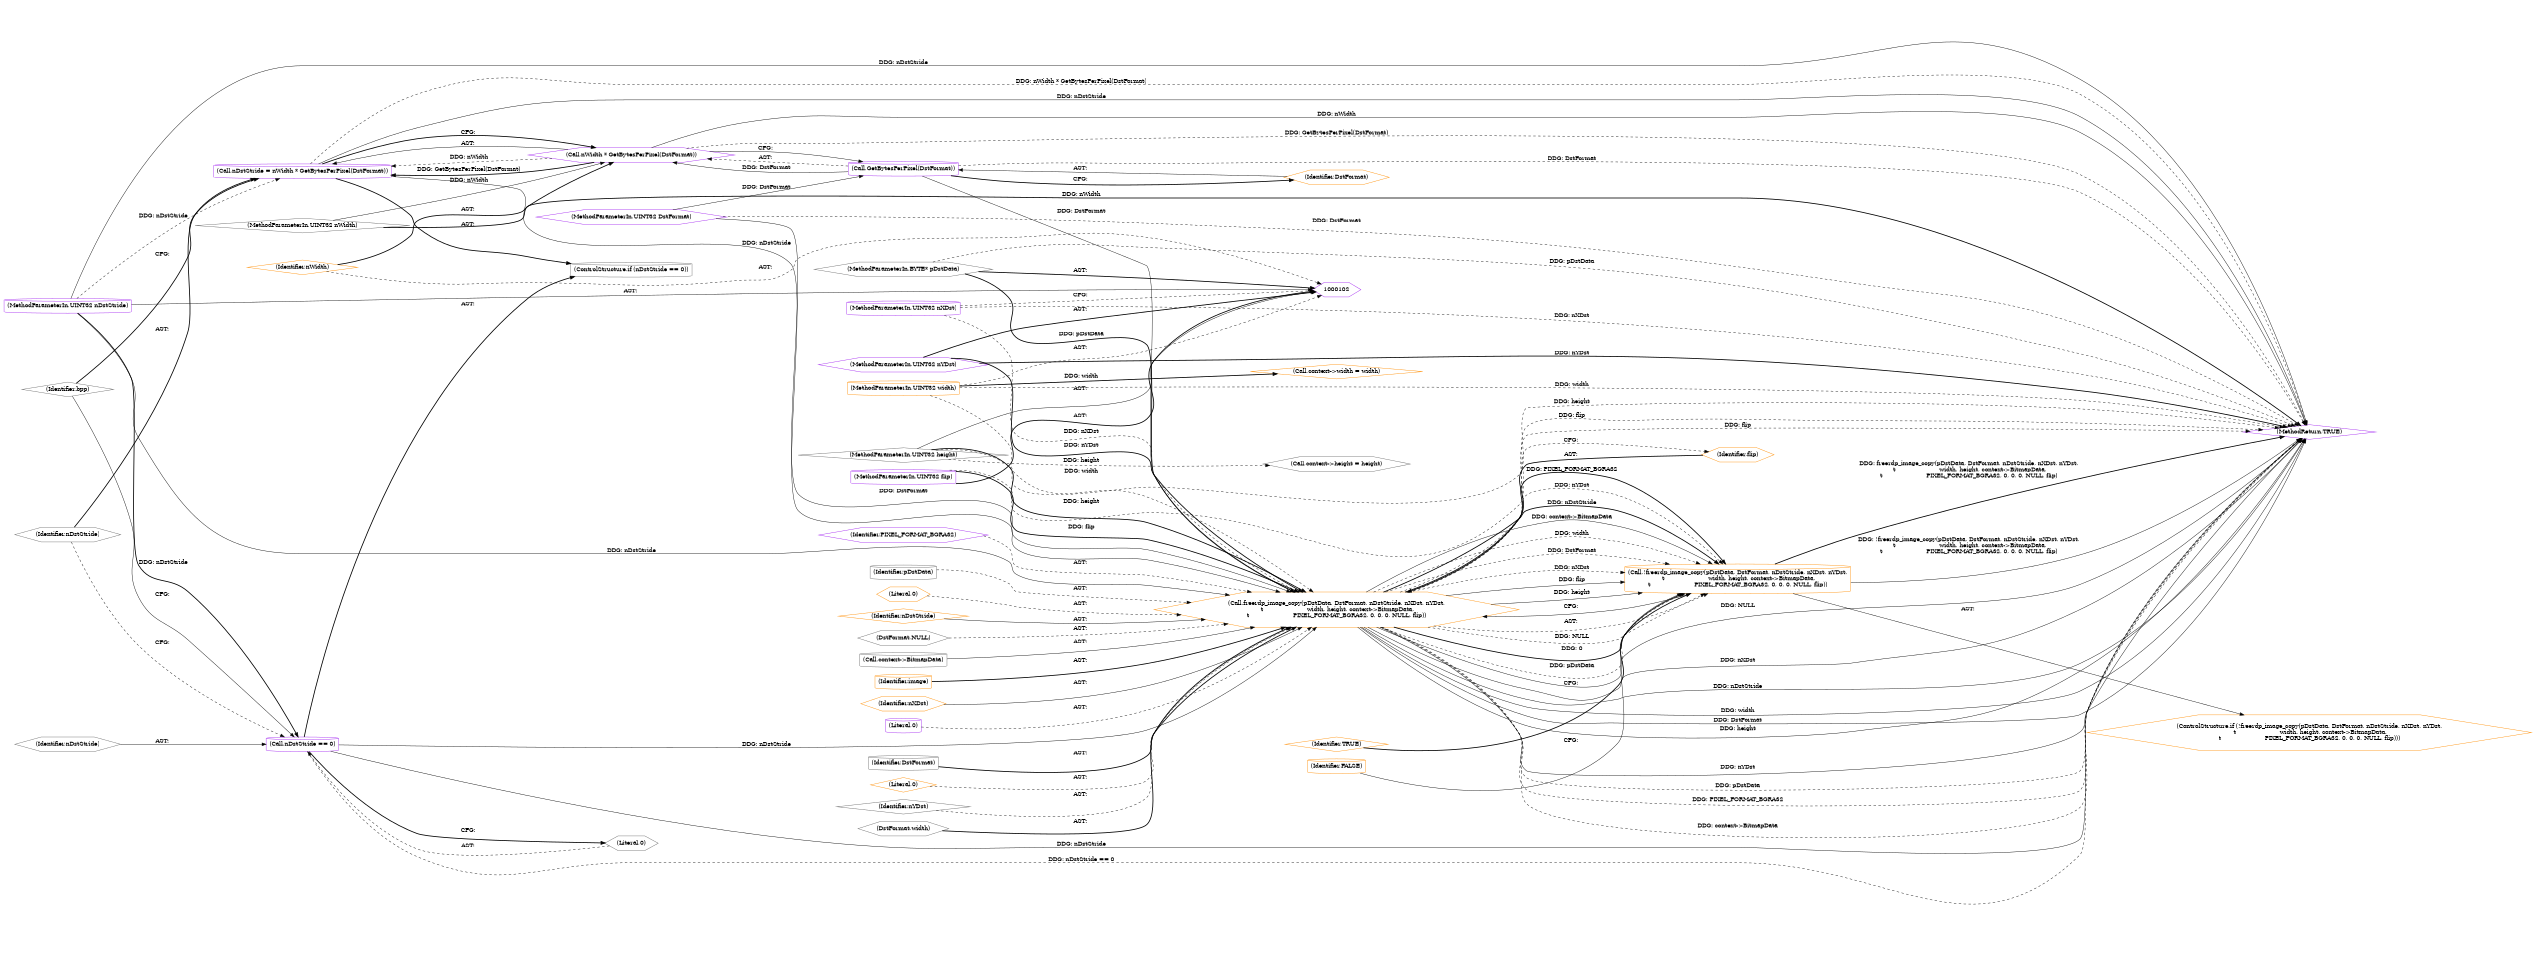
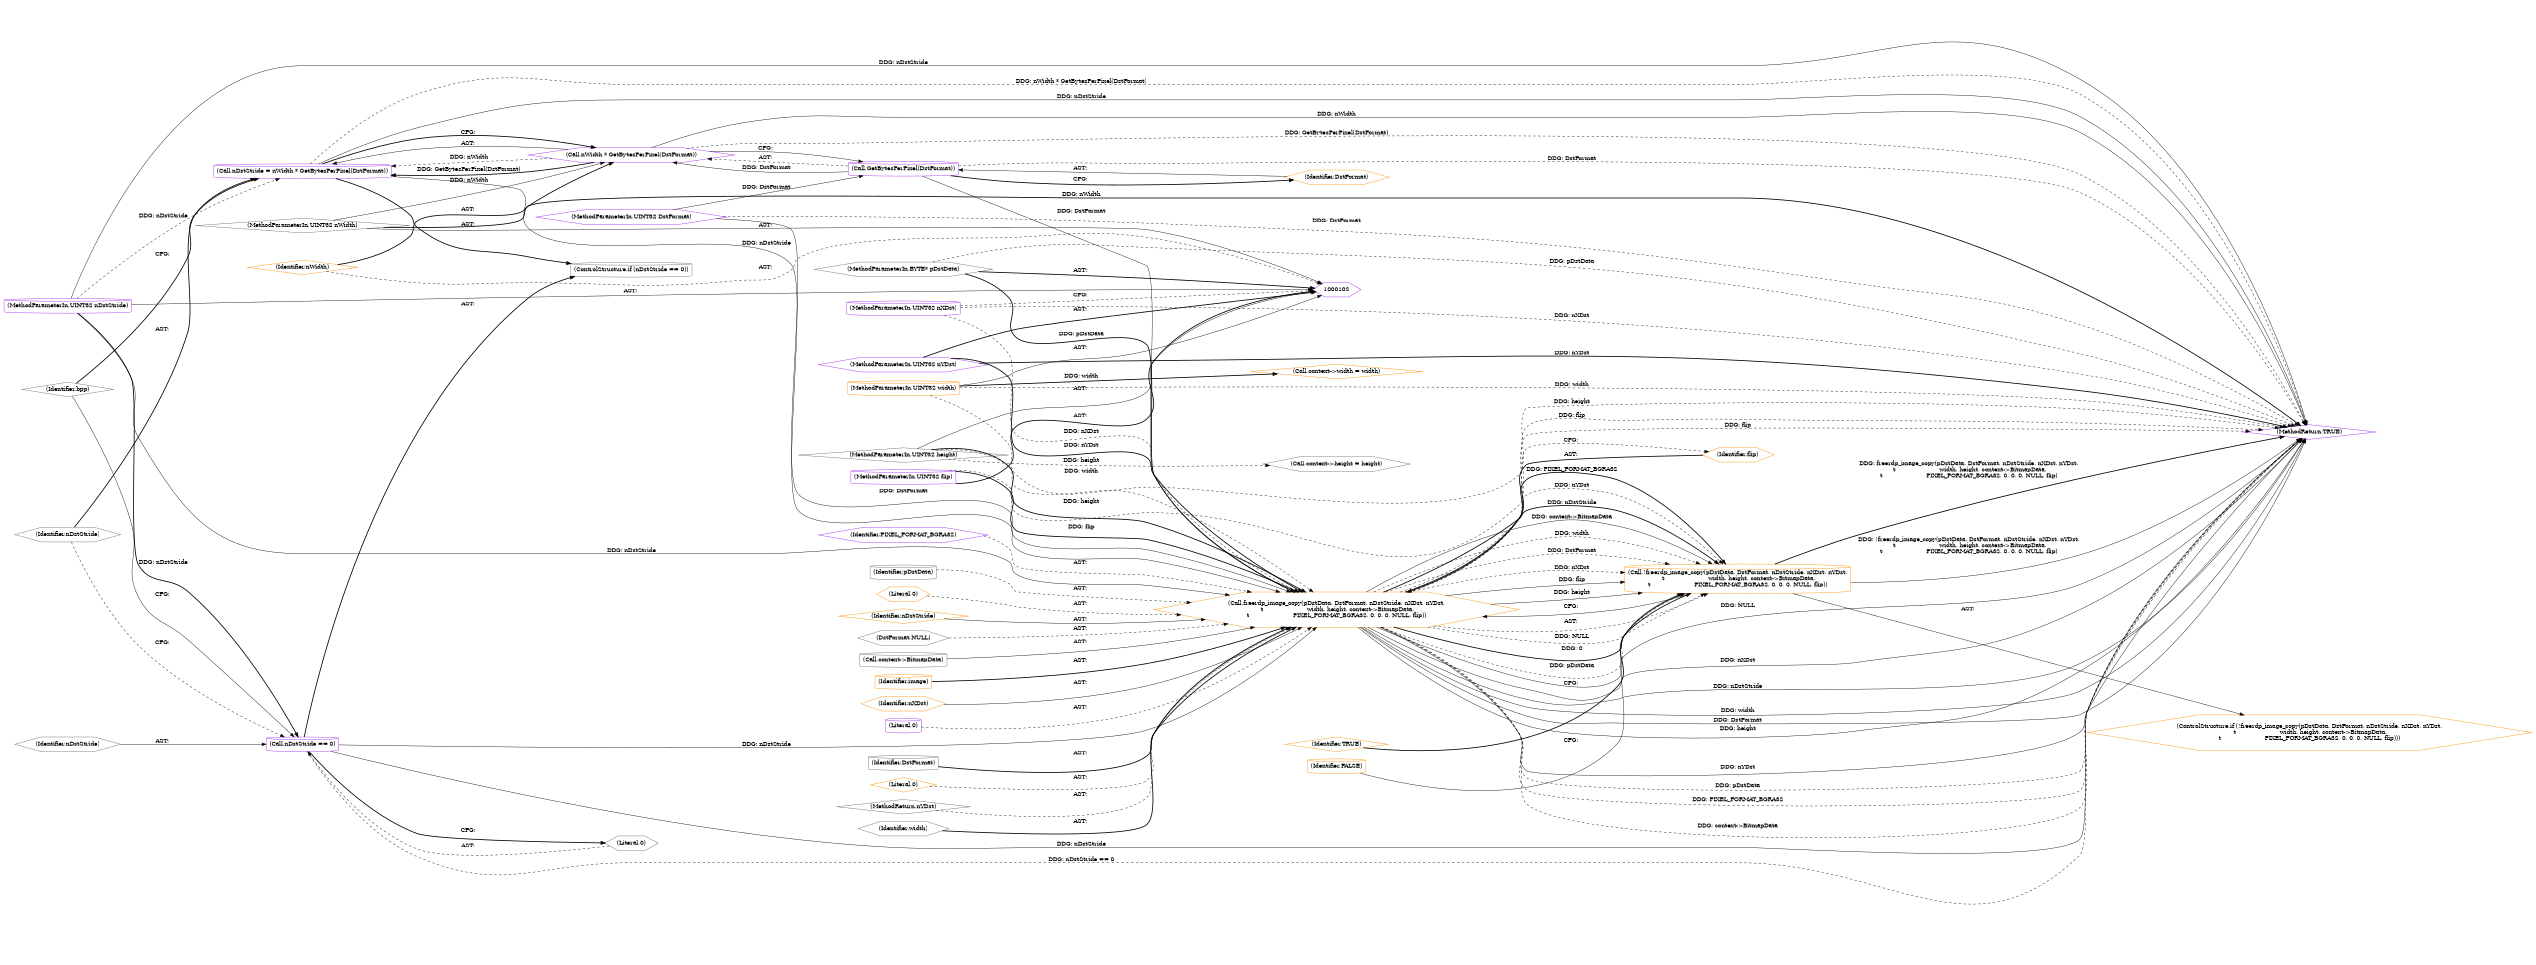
none -> (847, 228)
(1141, 352) -> (1141, 352)
(903, 807) -> (903, 807)
(903, 829) -> (903, 829)
